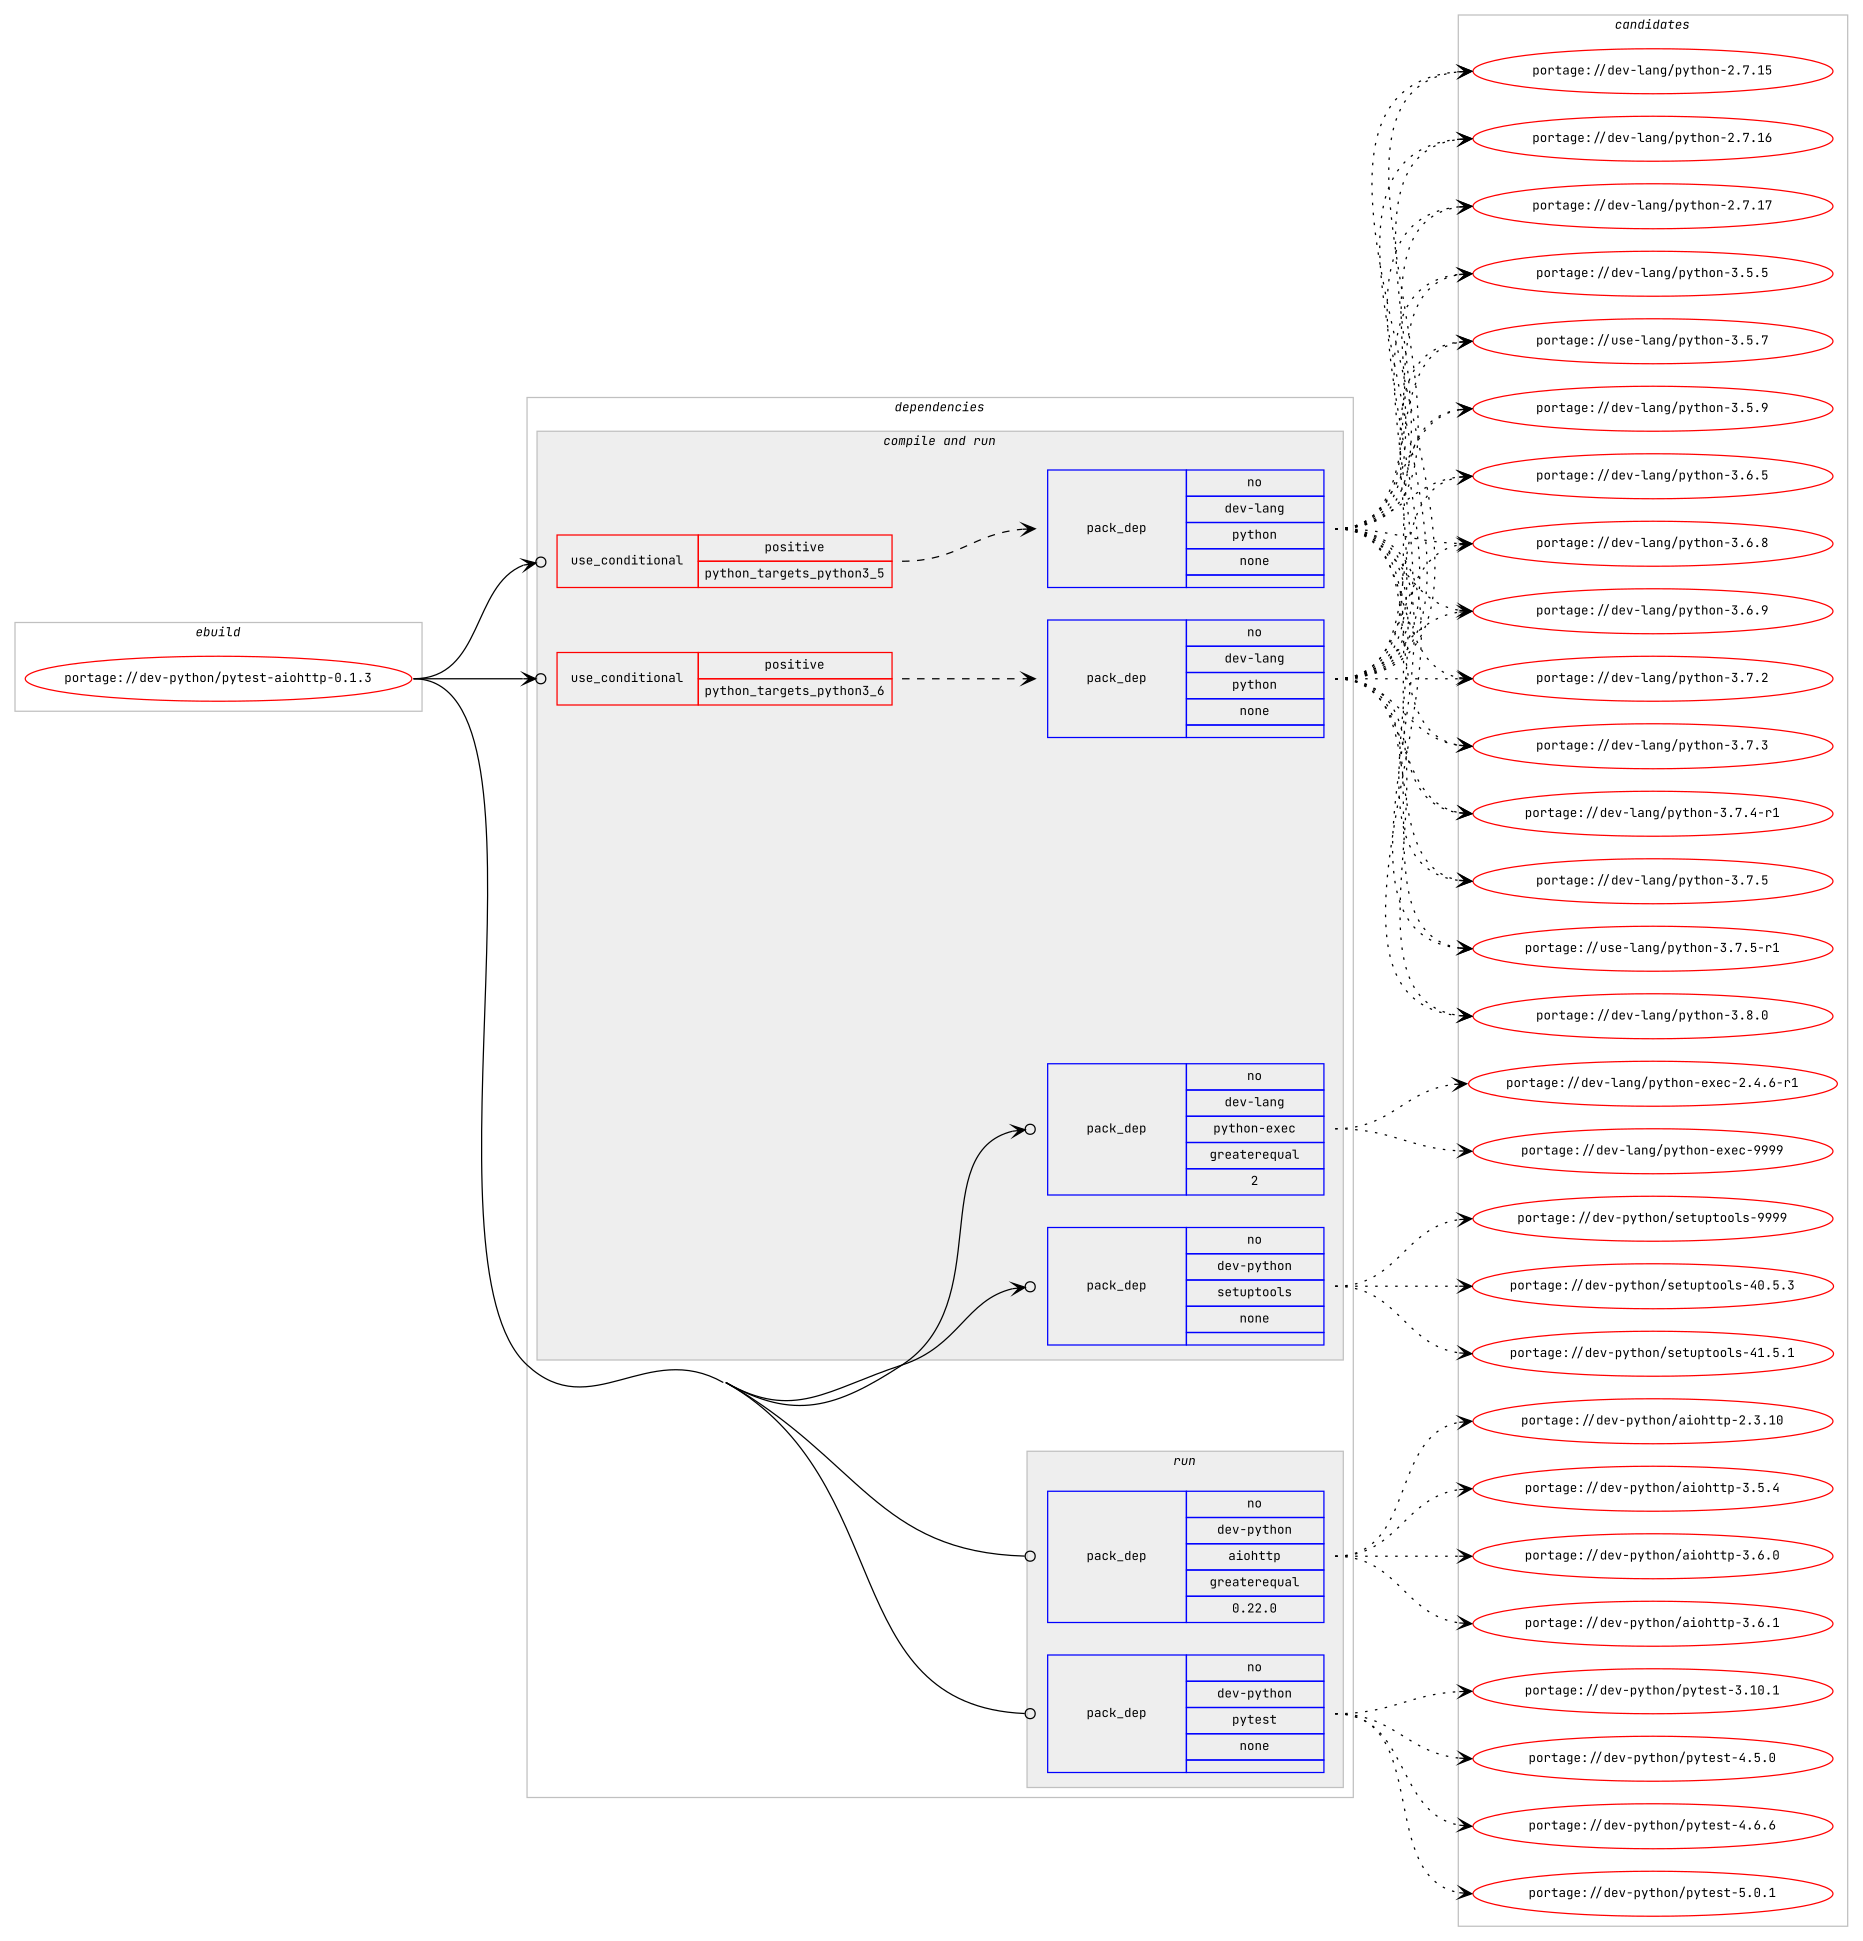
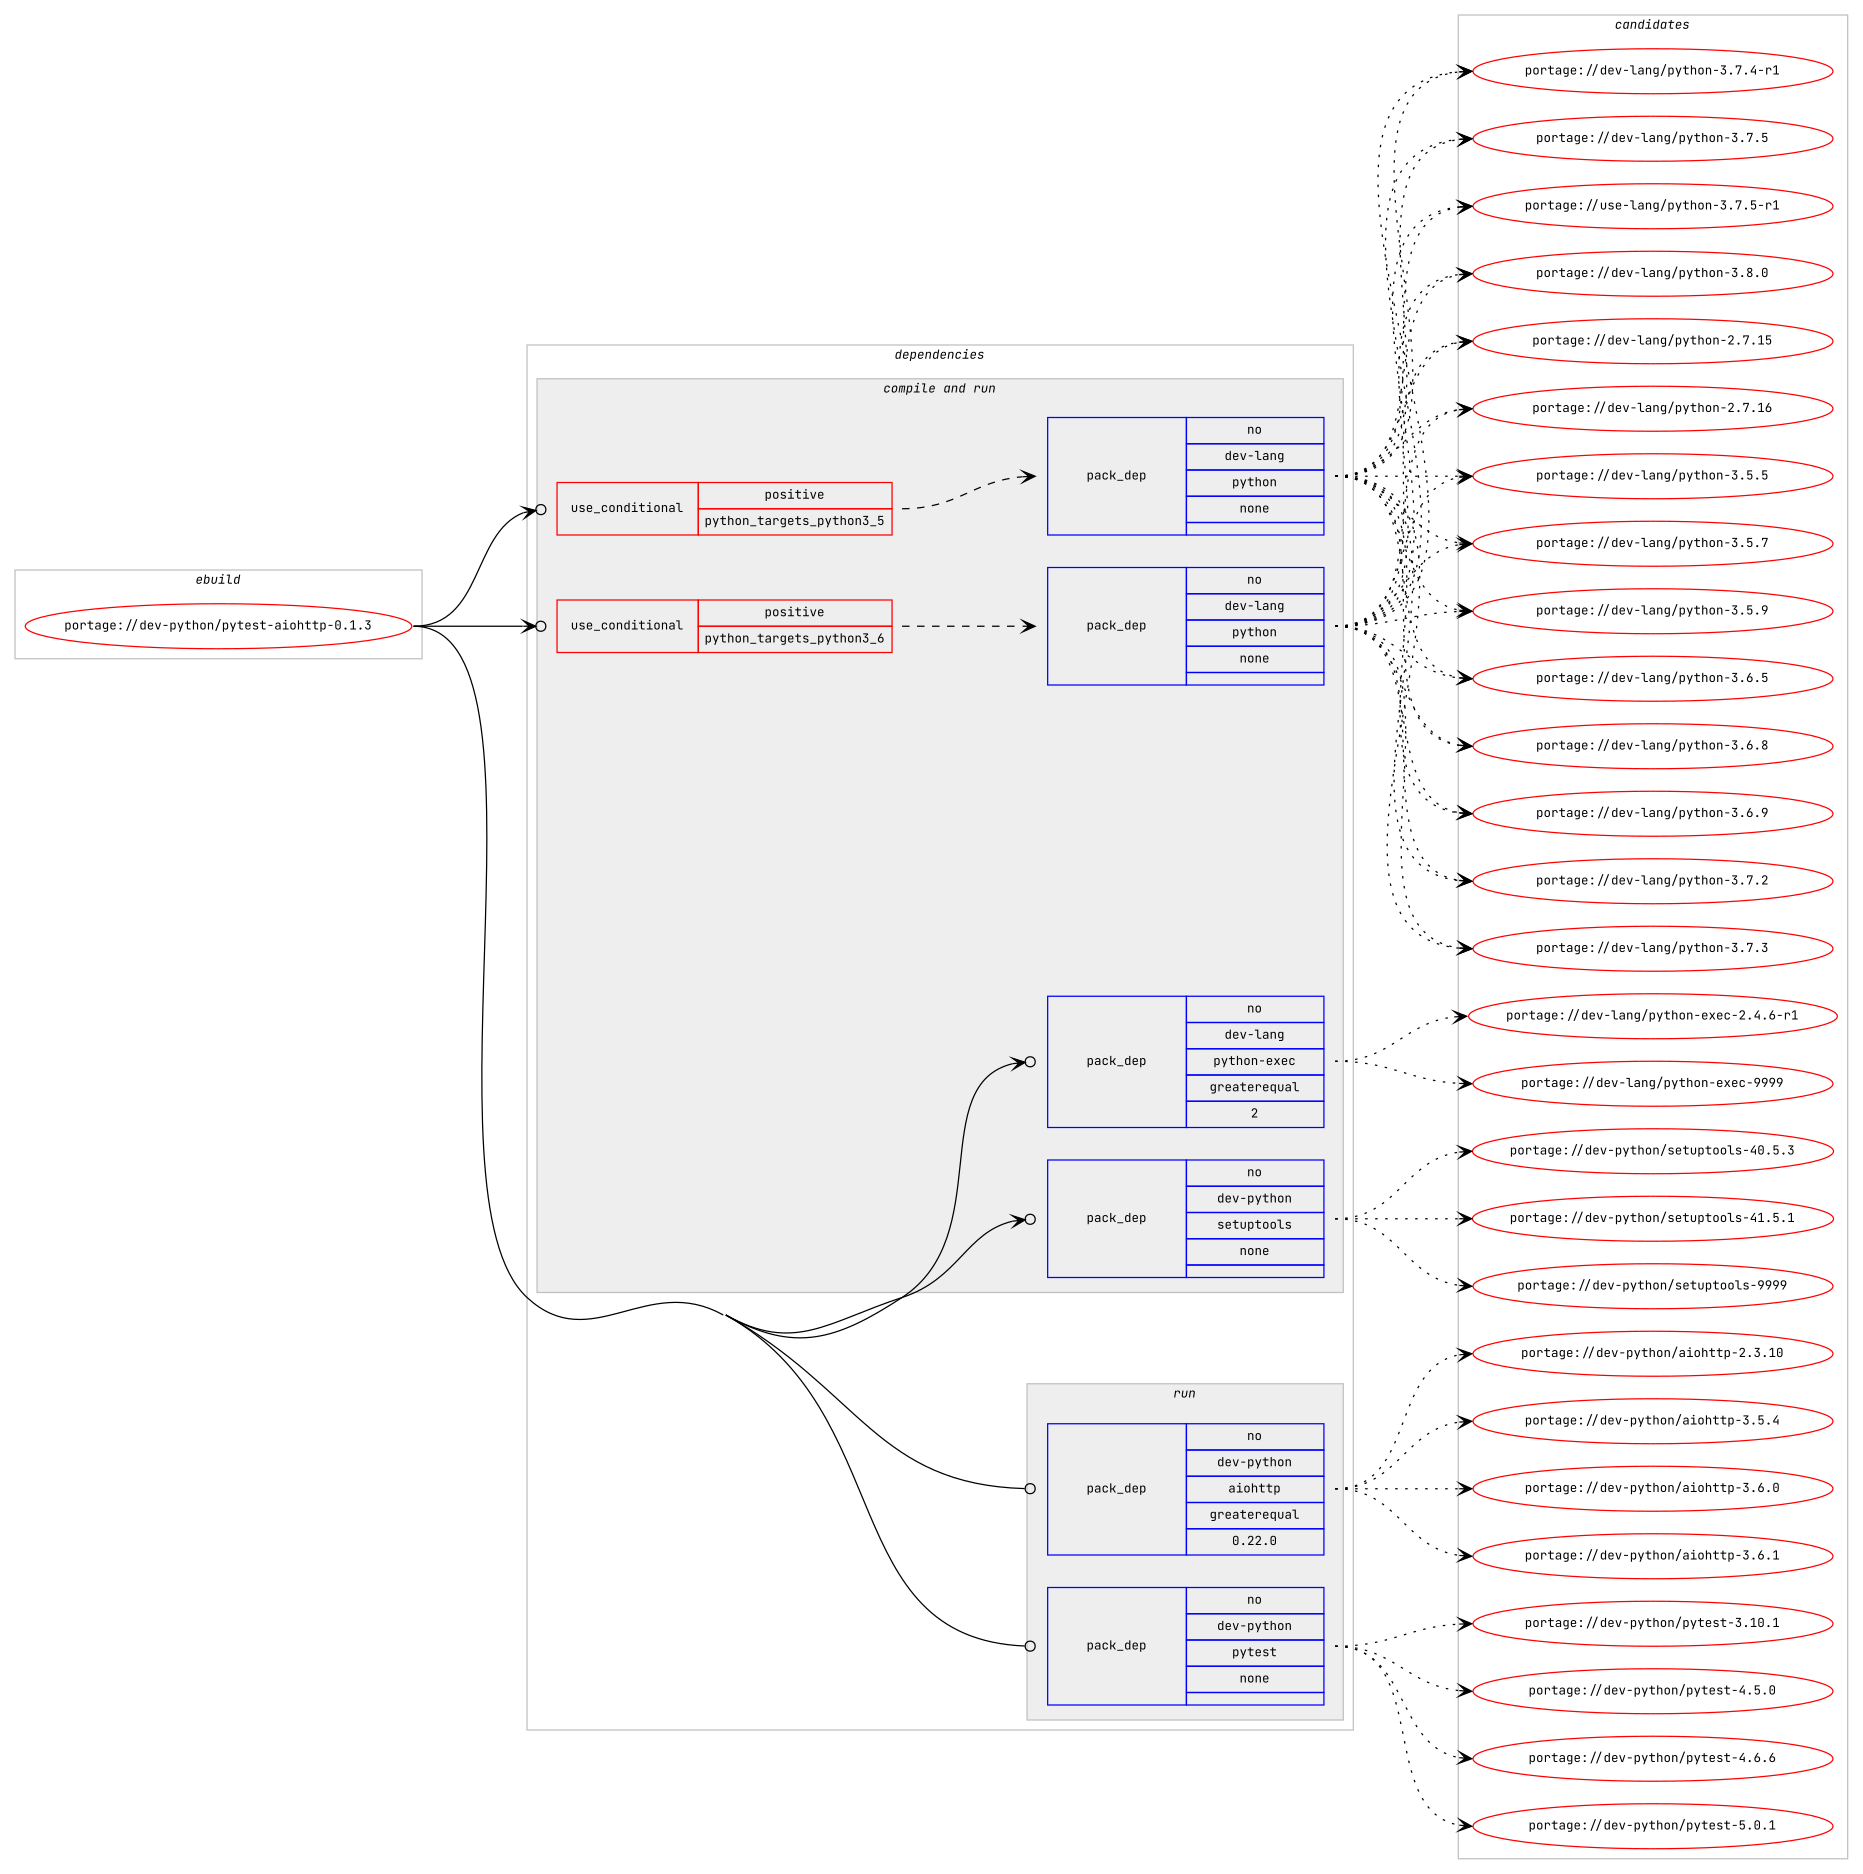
(1653, 206) -> none
(1653, 341) -> (1653, 544)
